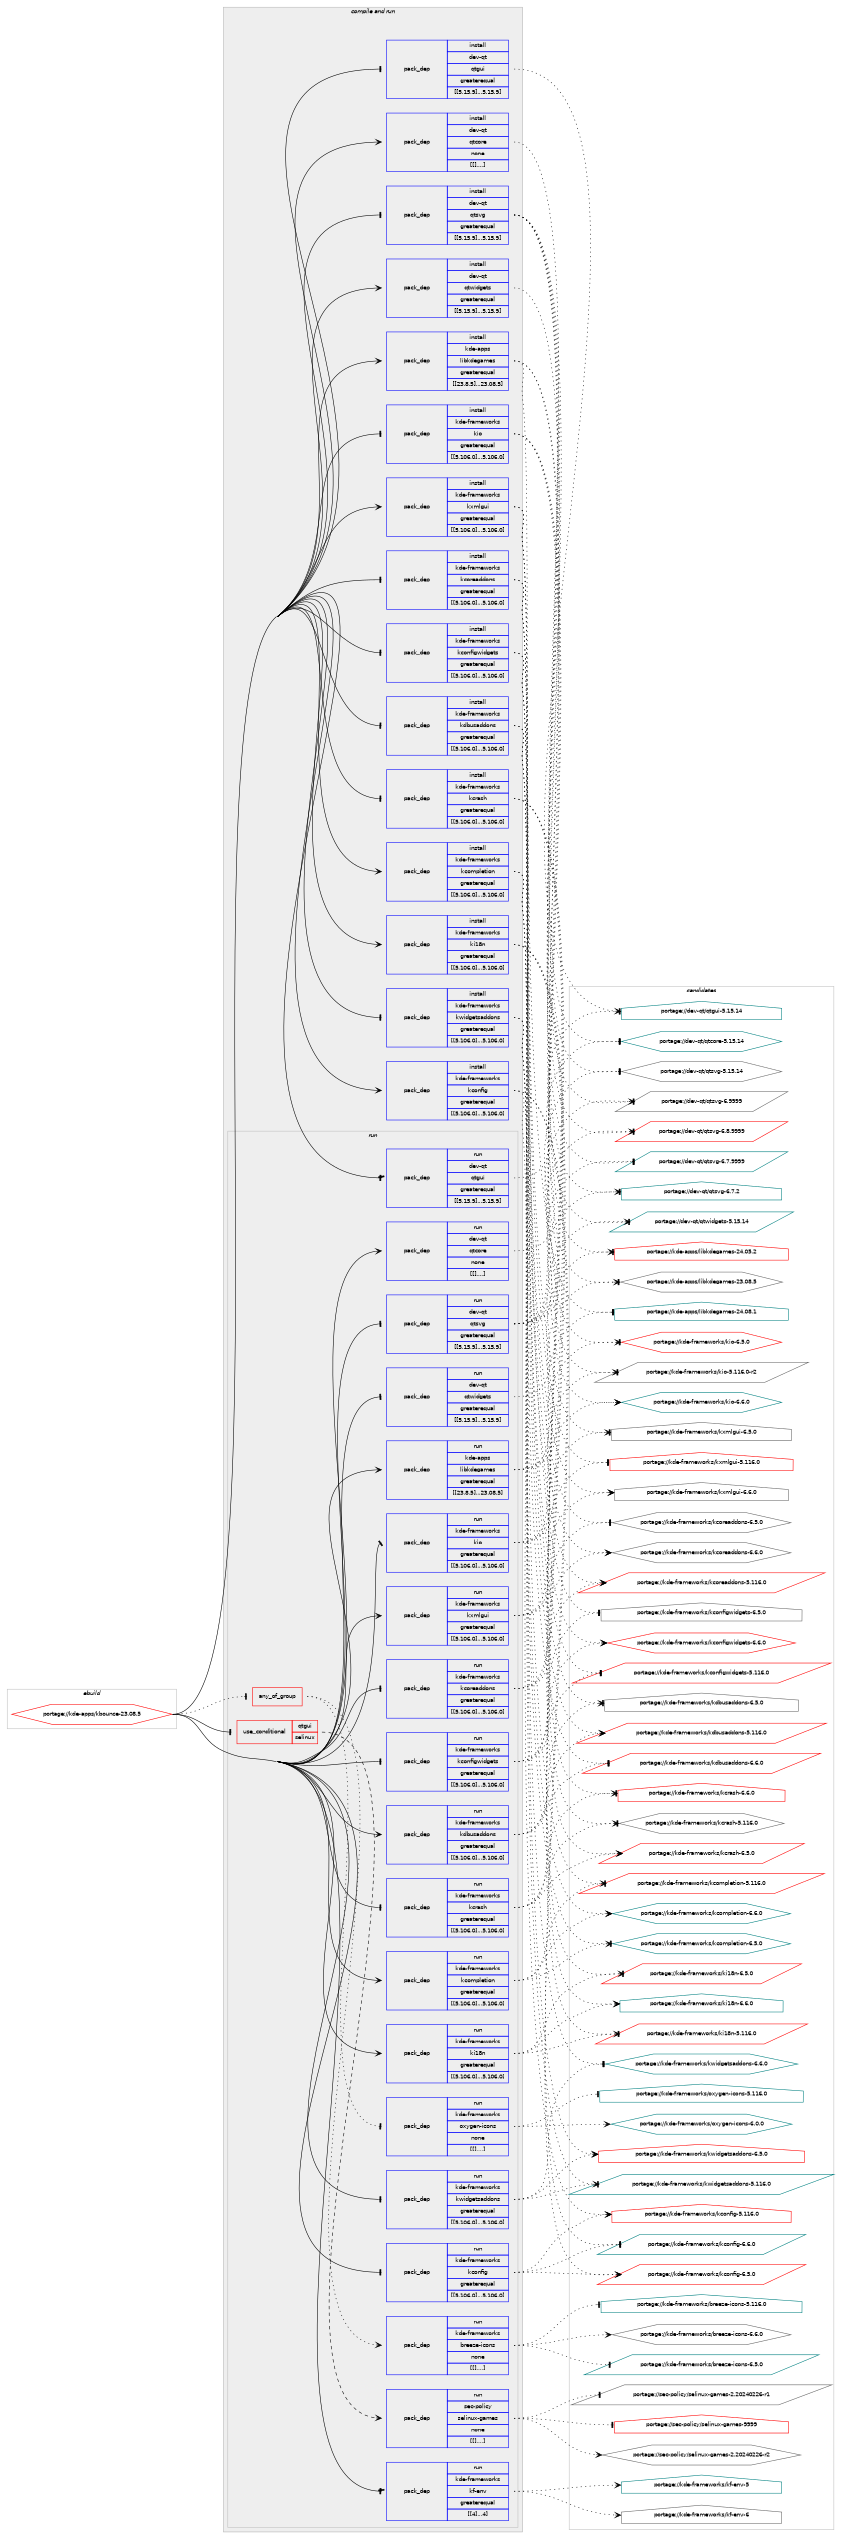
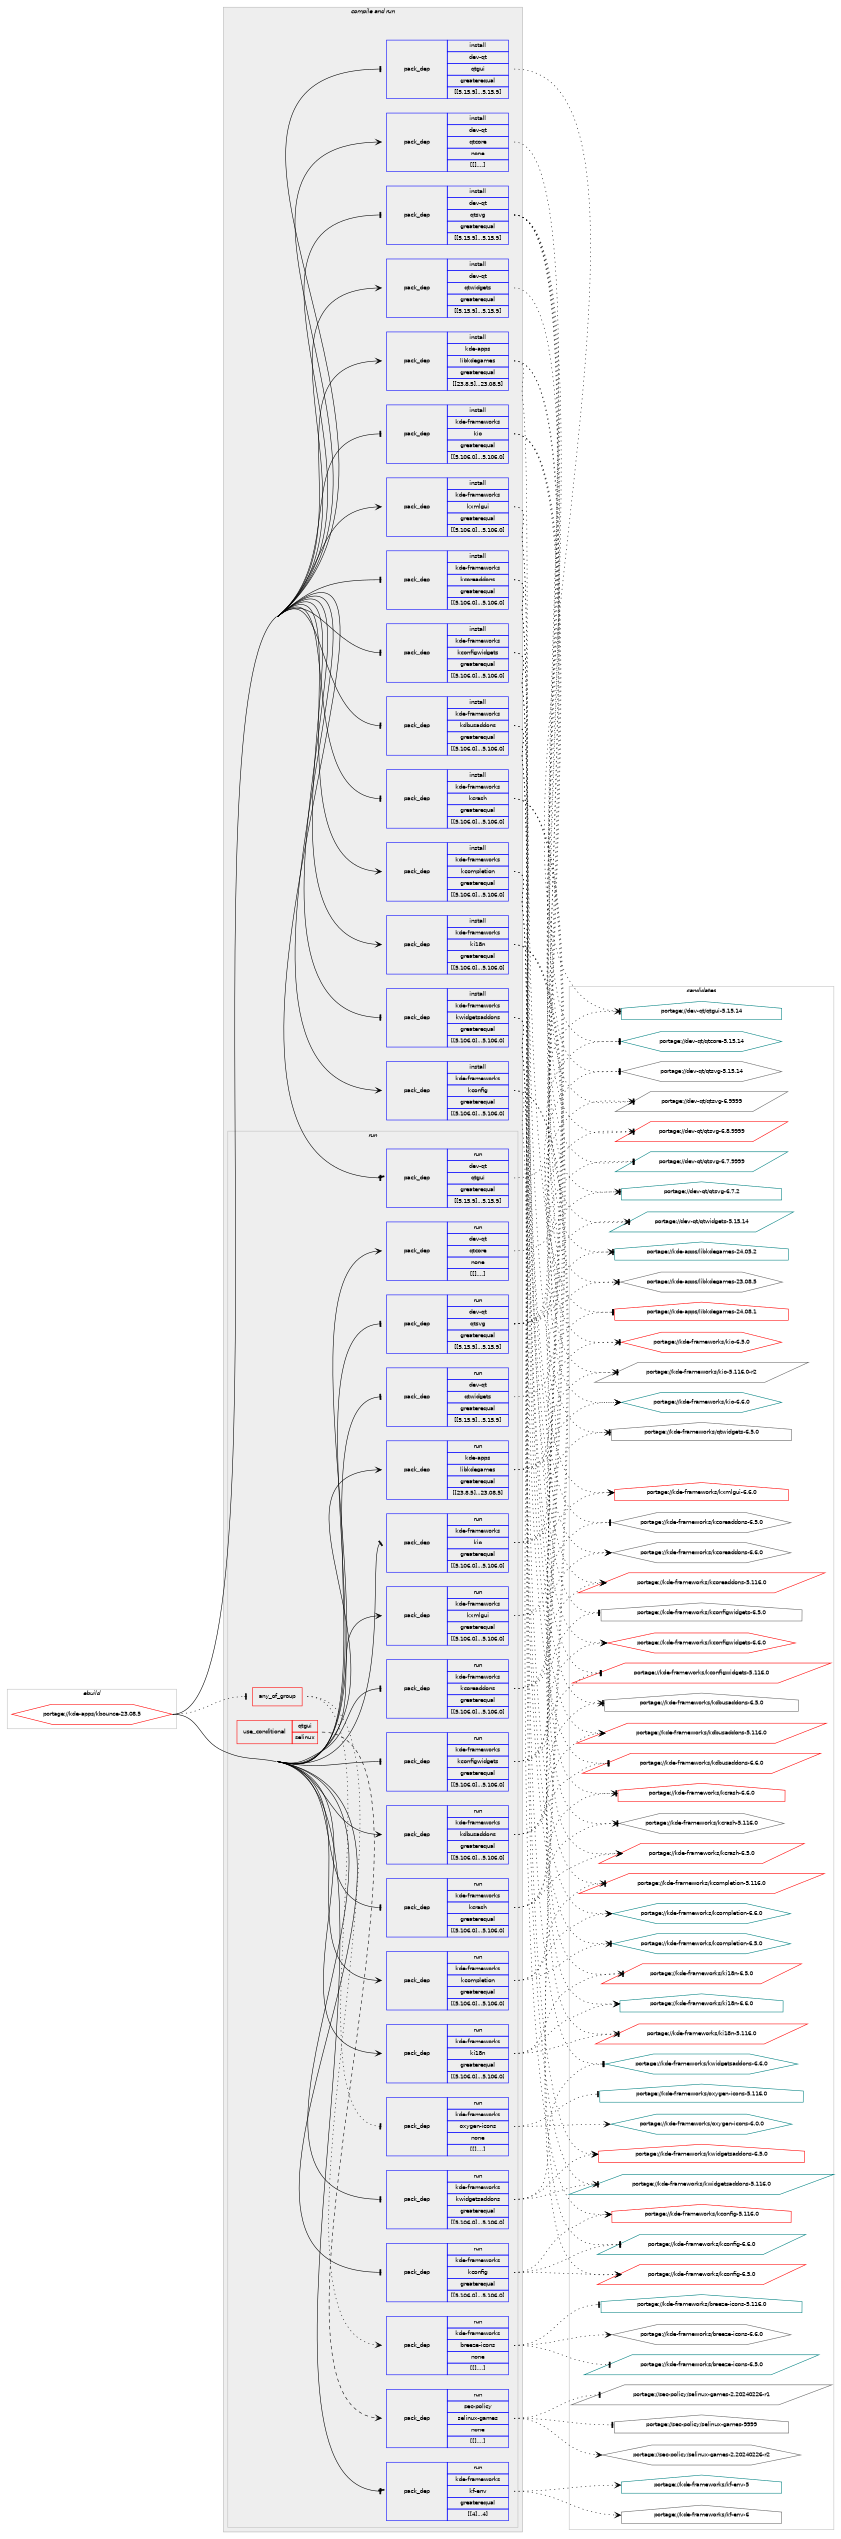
(702, 1252) -> (702, 1252)
(702, 1312) -> (702, 1312)
(702, 1432) -> (702, 1432)
(702, 1463) -> none
(702, 1493) -> (702, 1493)
(201, 1723) -> none
(702, 2425) -> (702, 2425)
